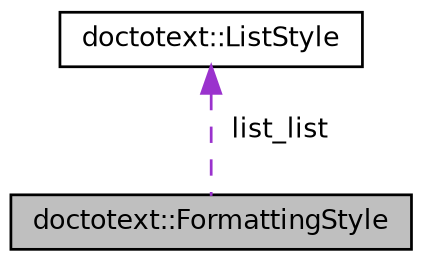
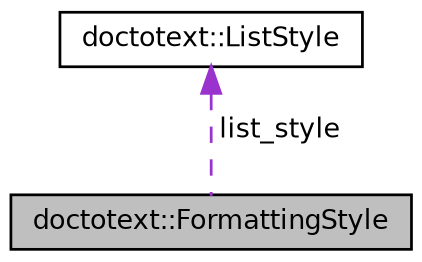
(277, 131) -> (277, 131)
